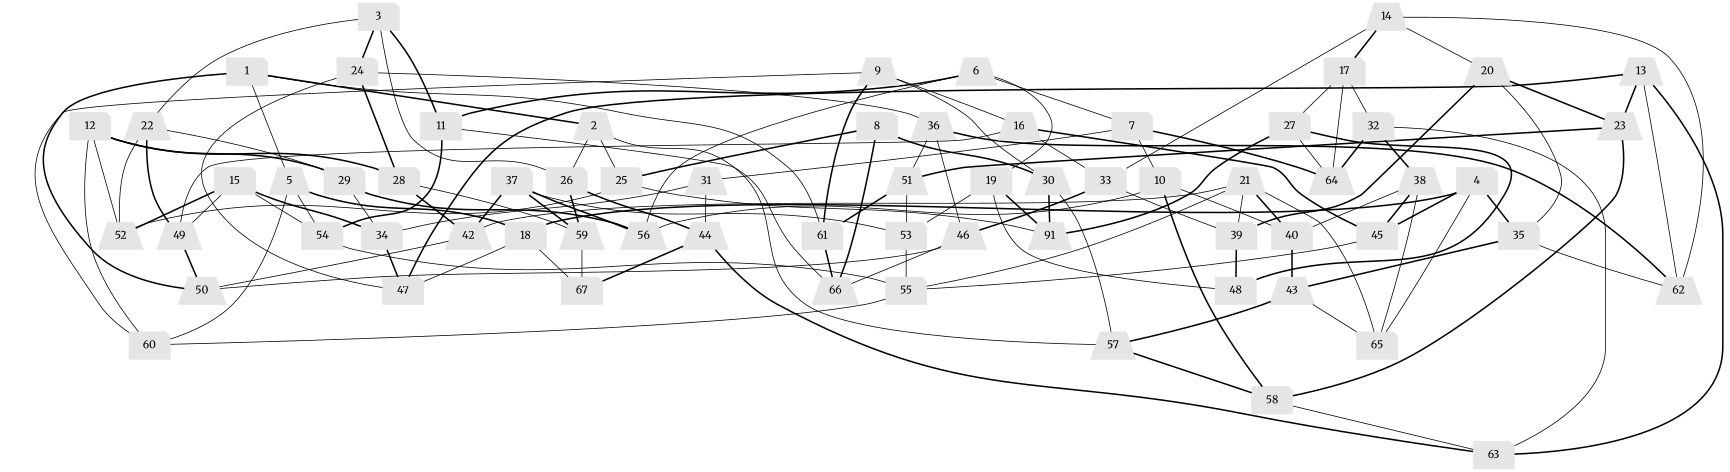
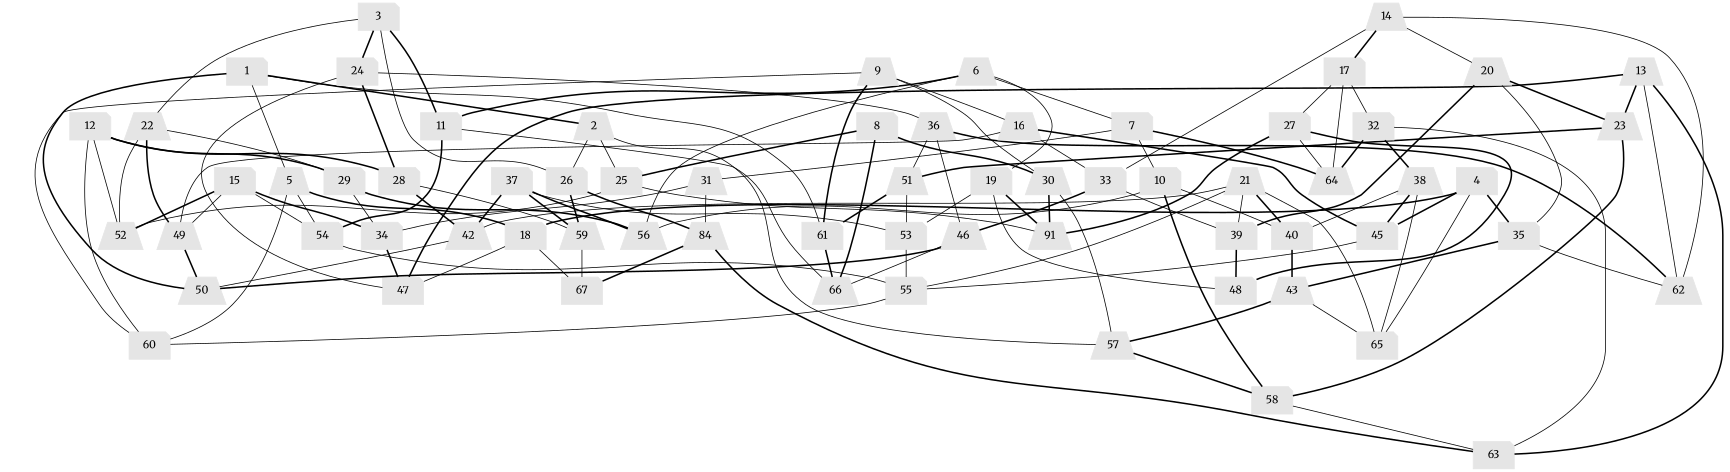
(705, 236) -> (705, 236)
(599, 272) -> (599, 272)
